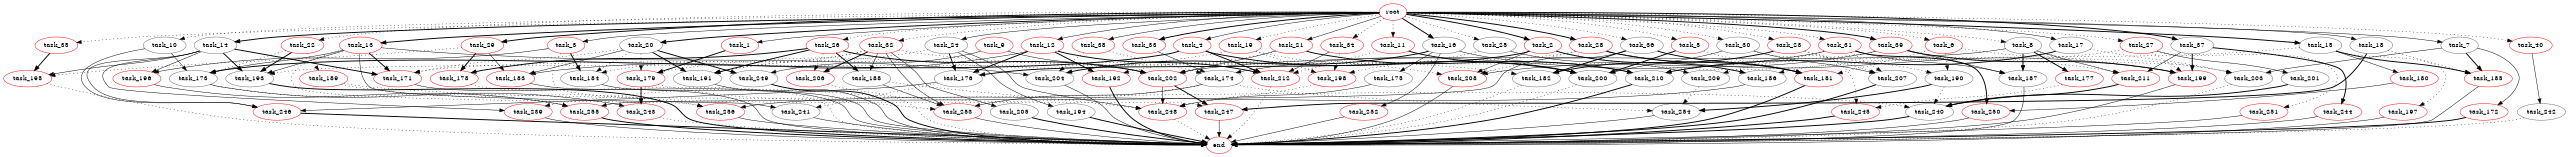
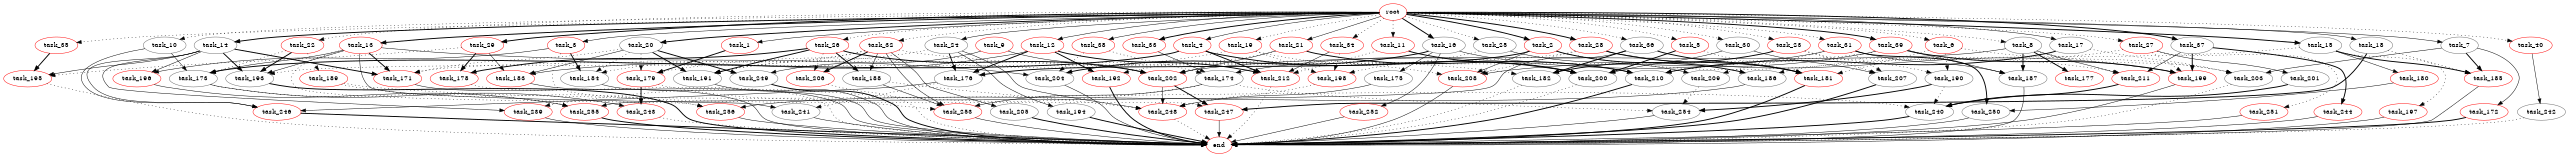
(1856, 112) -> none
(1986, 112) -> (1986, 112)
